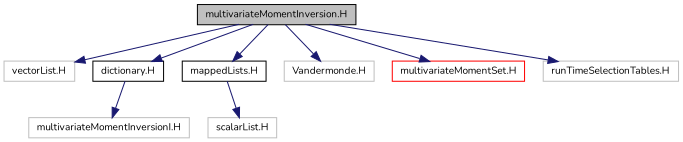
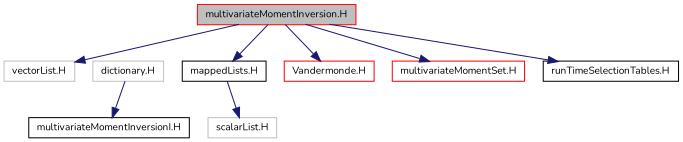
(277, 15) -> (277, 15)
(207, 41) -> none
(128, 71) -> (128, 71)
(329, 71) -> (329, 71)
(611, 71) -> (611, 71)
(109, 128) -> (109, 128)
